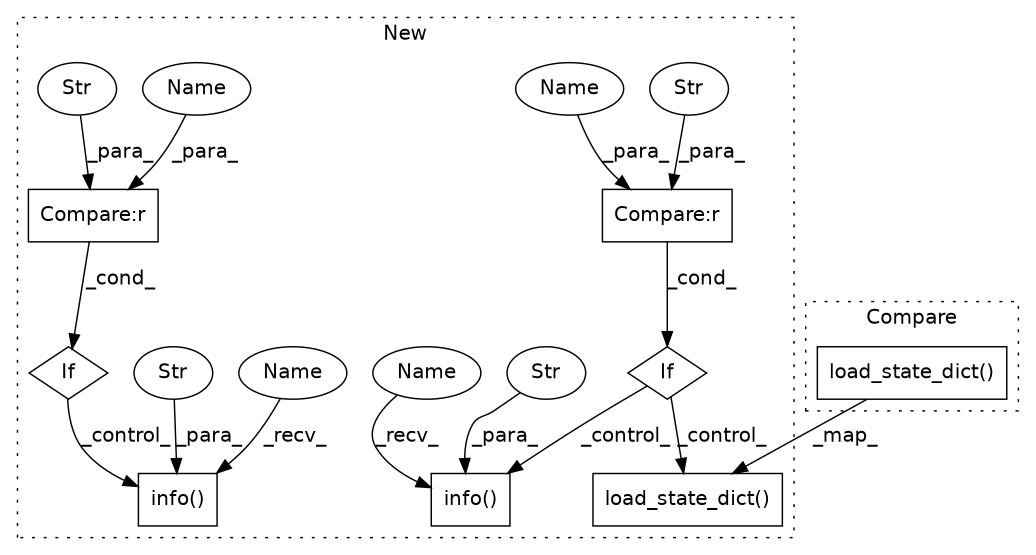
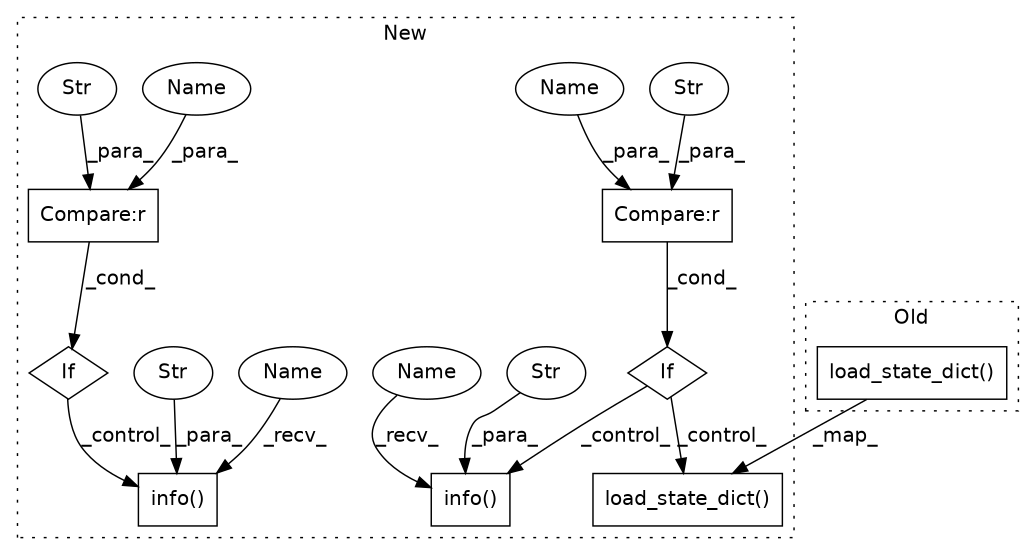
(912, 318) -> (912, 318)
